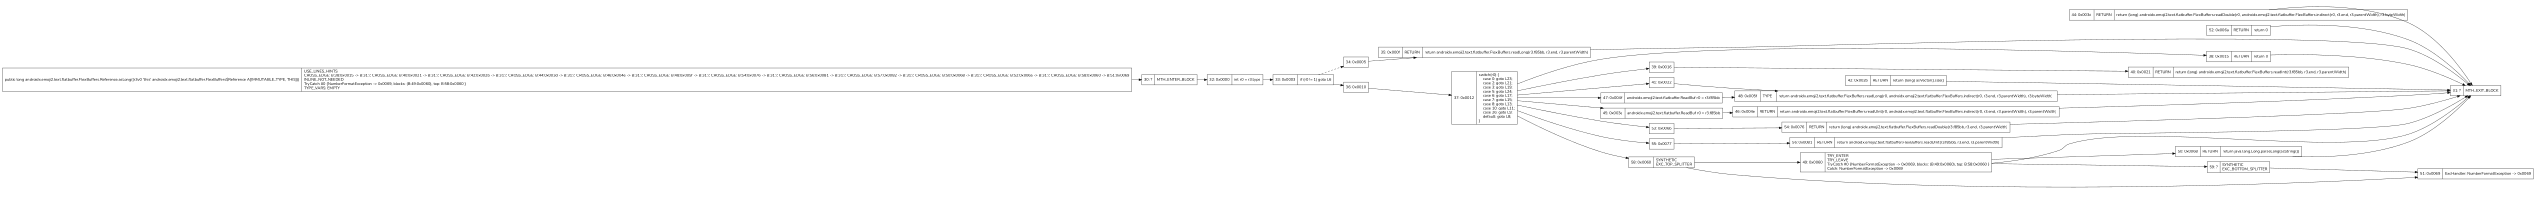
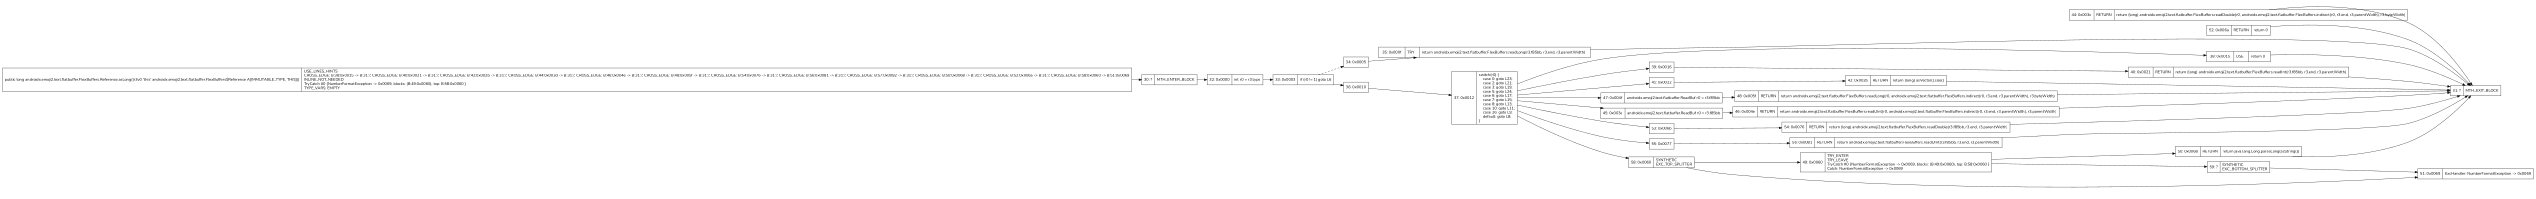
(1412, 52) -> (1411, 52)
(2241, 56) -> (2240, 56)
(1724, 88) -> (1758, 82)
(1767, 96) -> (1769, 96)
(2234, 139) -> (2398, 81)
